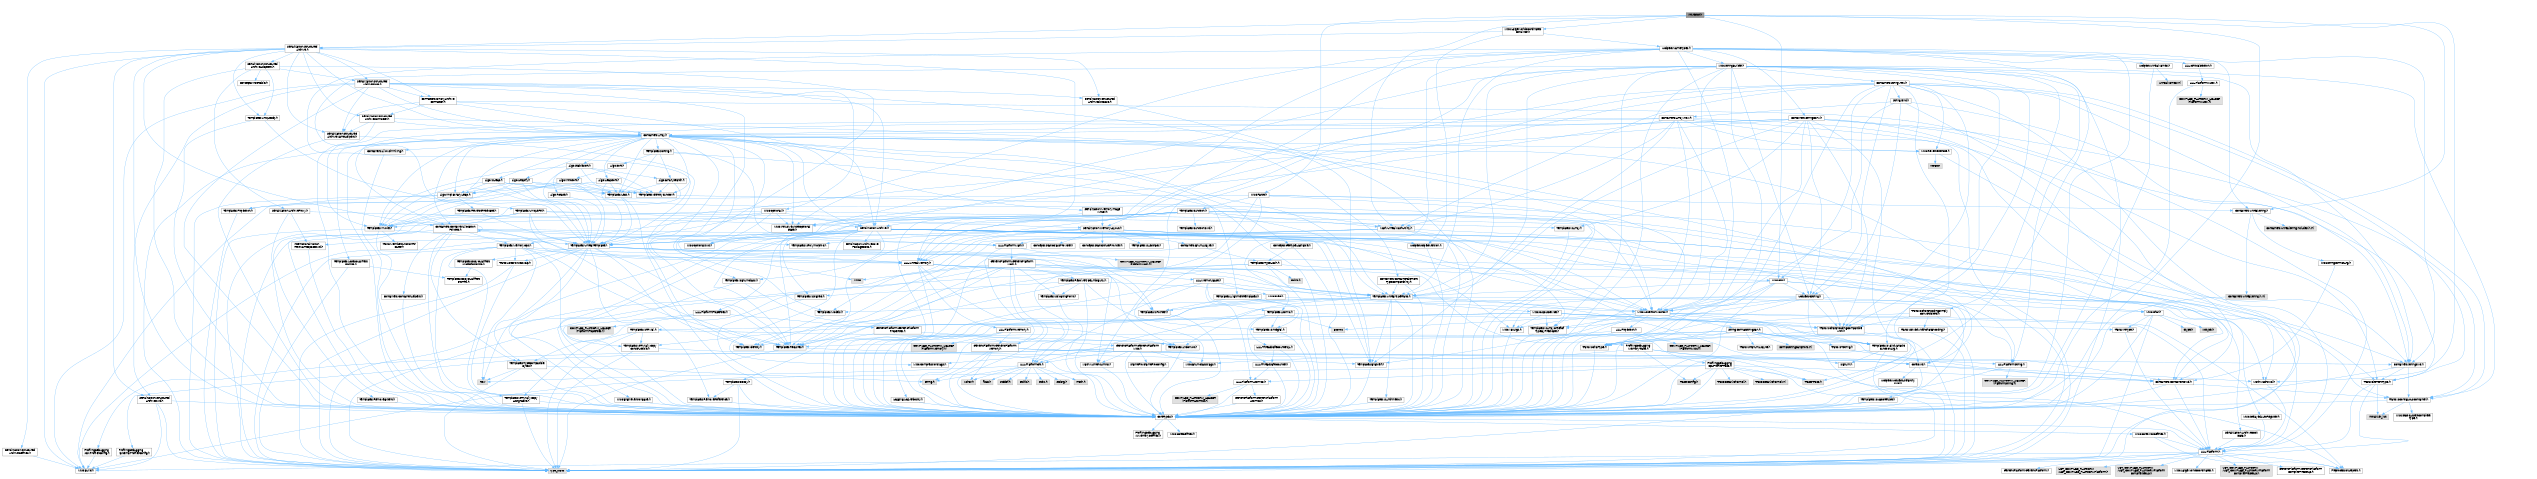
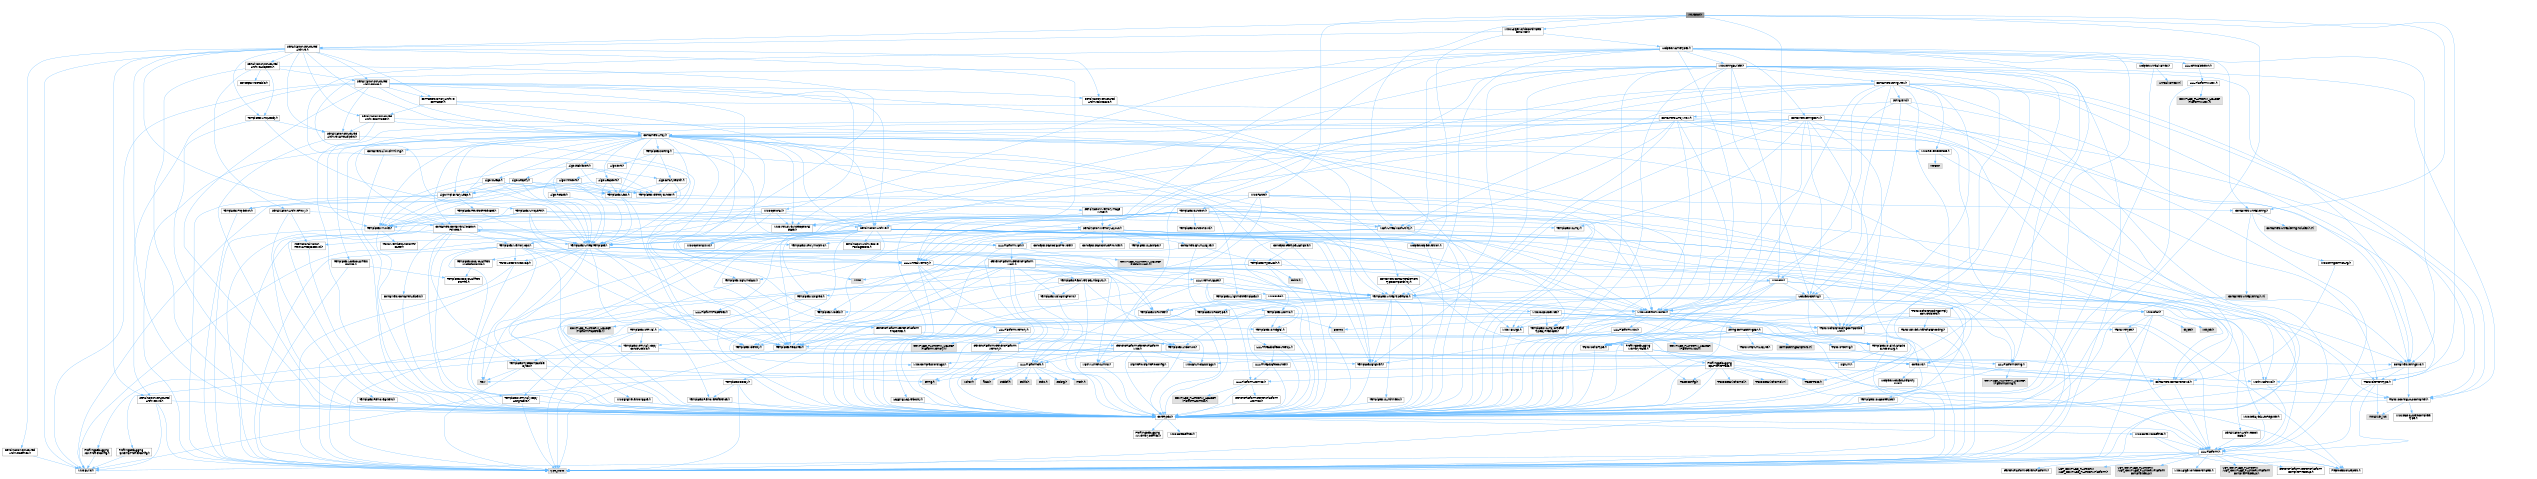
(378, 108) -> (299, 126)
none -> (1212, 313)
(1626, 330) -> (1626, 330)
